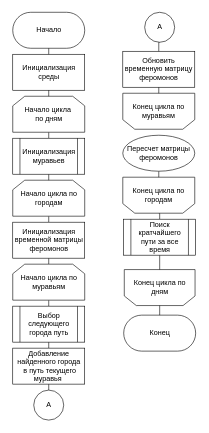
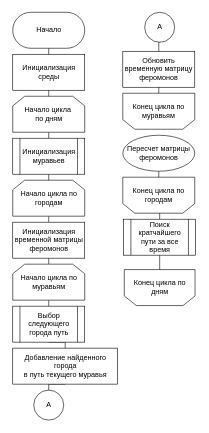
(160, 311) -> none
(160, 333) -> none
(49, 366) -> (65, 366)
